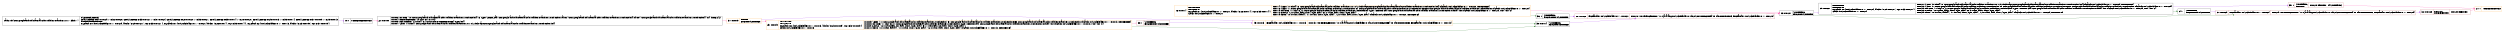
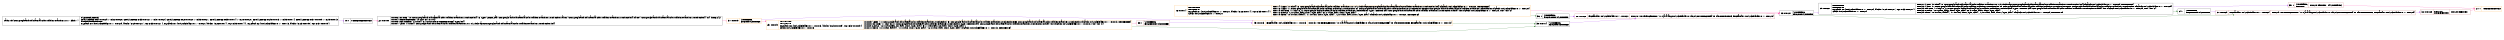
(744, 20) -> (747, 20)
